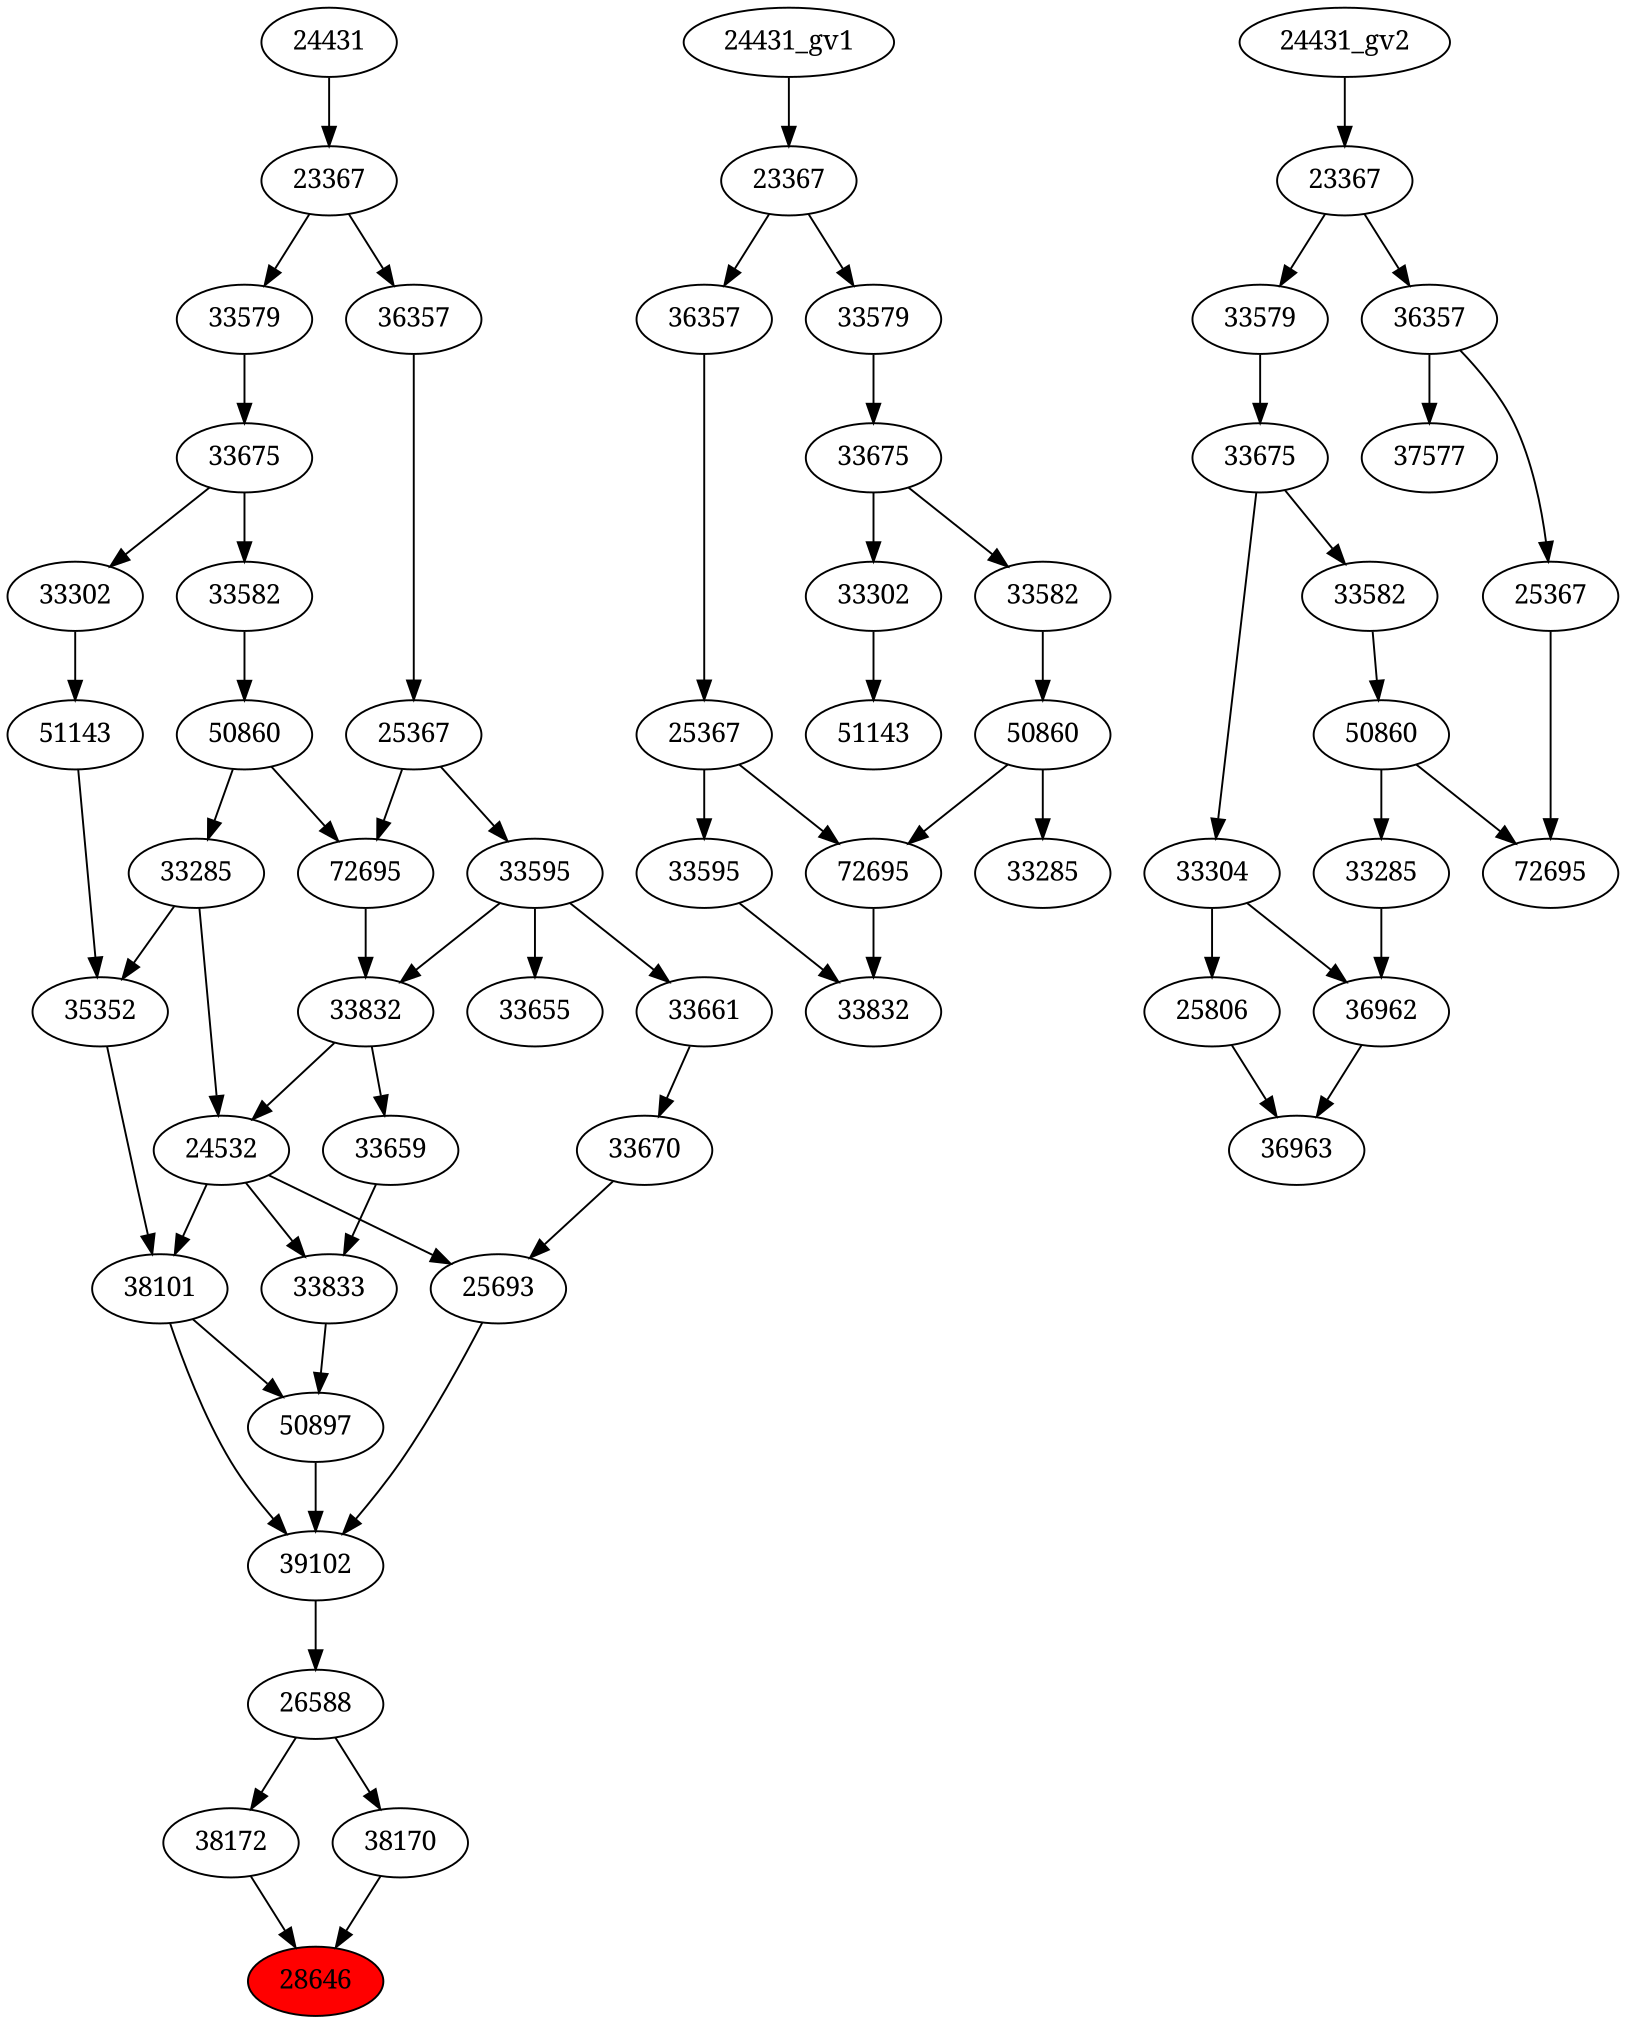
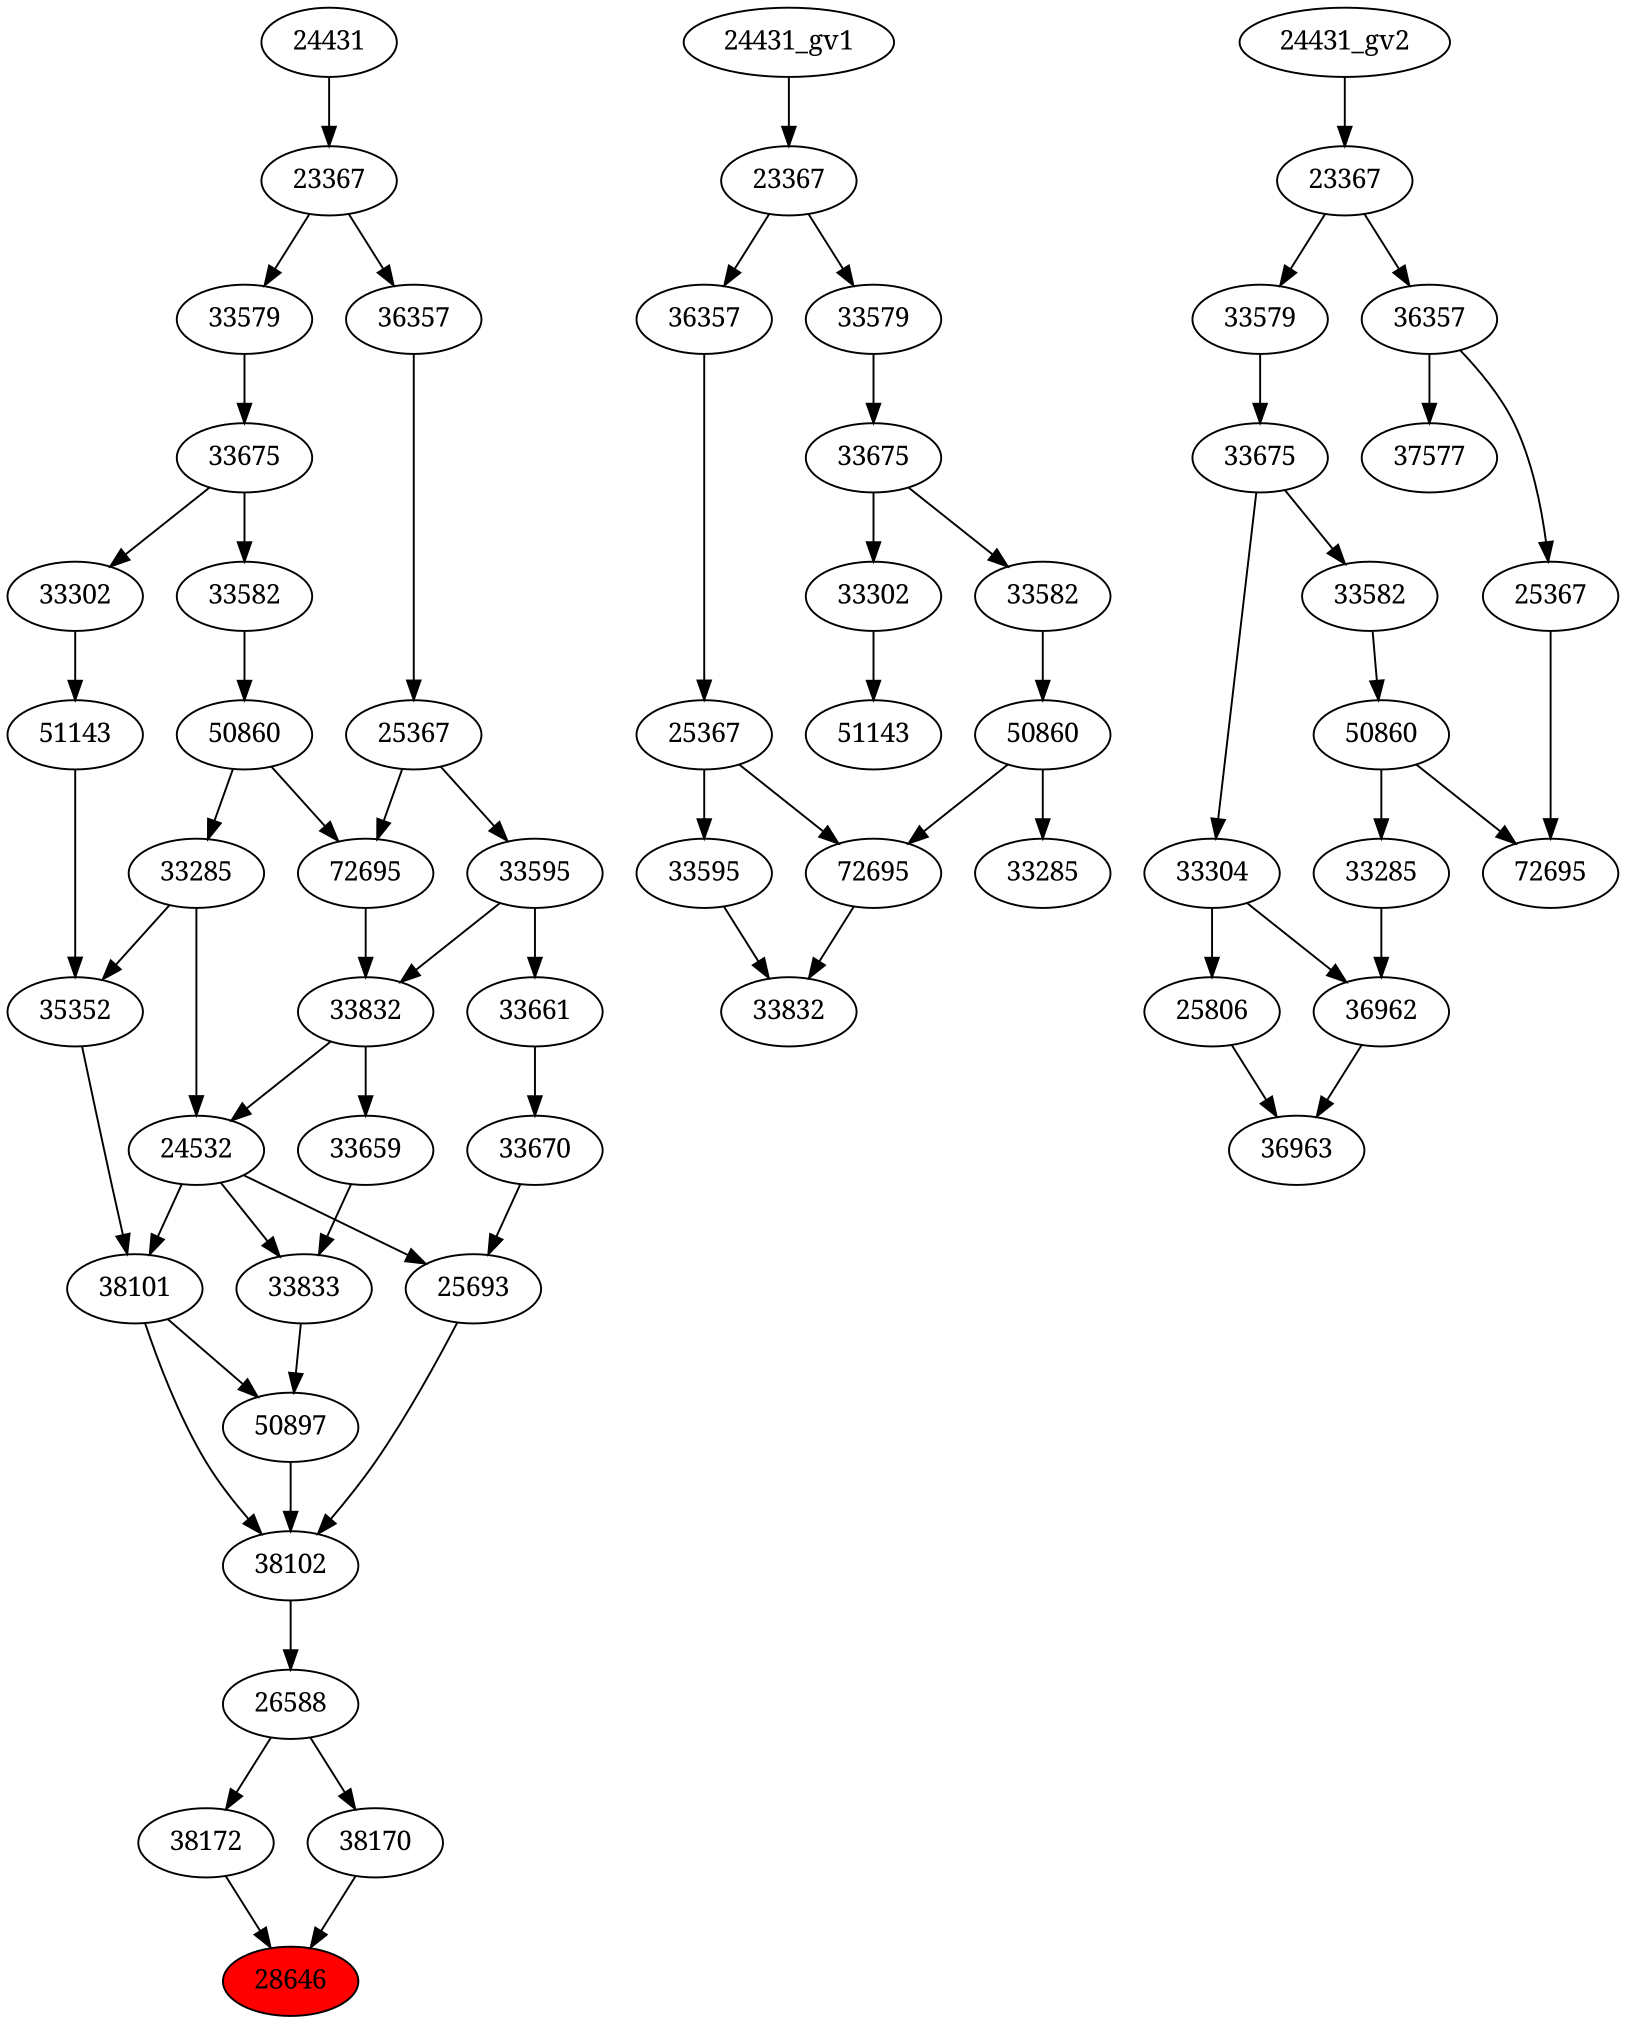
(535, 1012) -> none
(316, 1566) -> (291, 1566)
